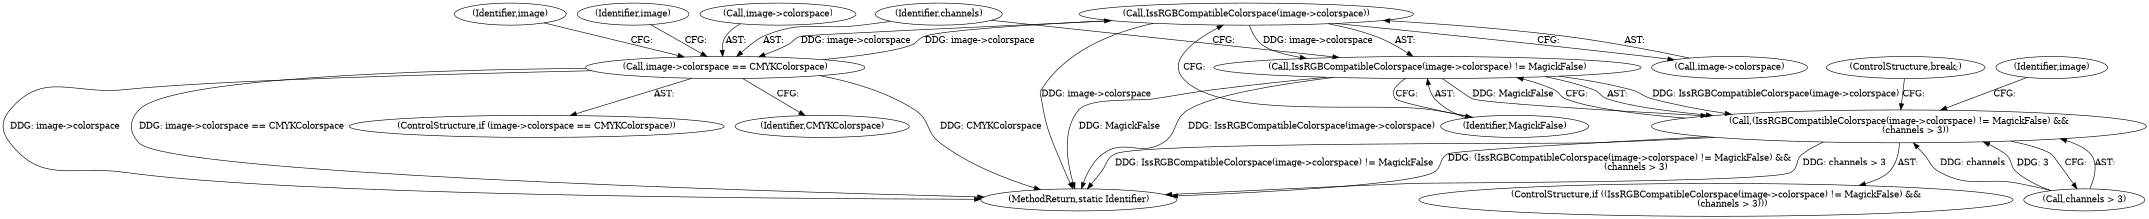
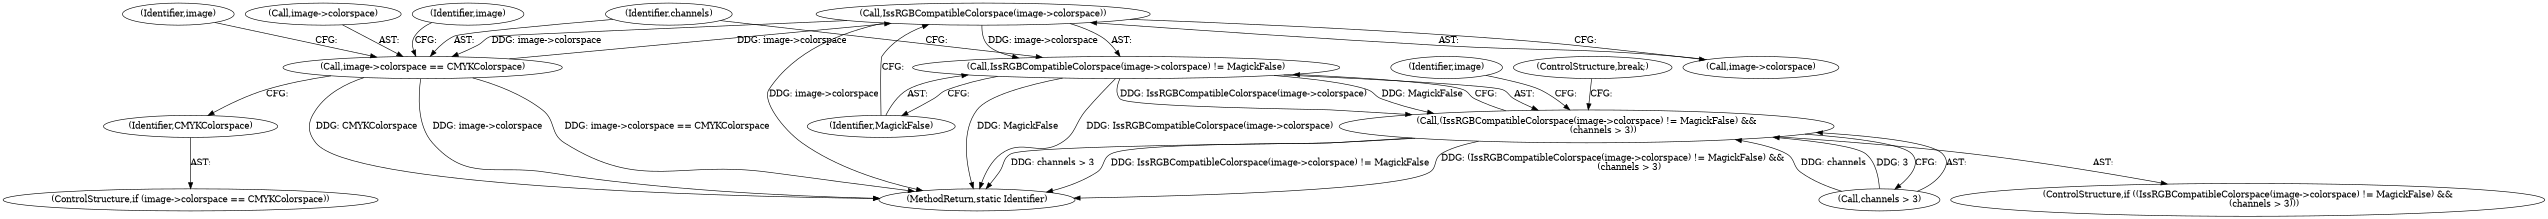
(634, 96) -> (191, 160)
